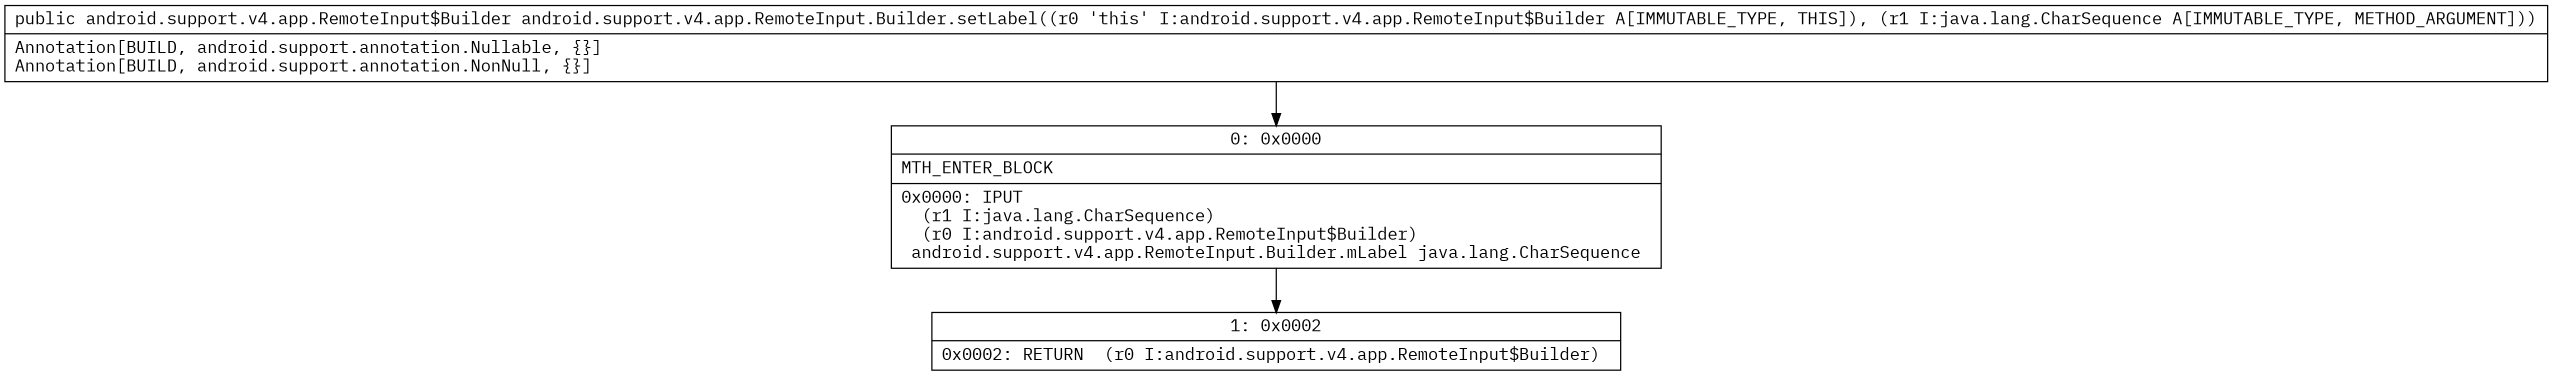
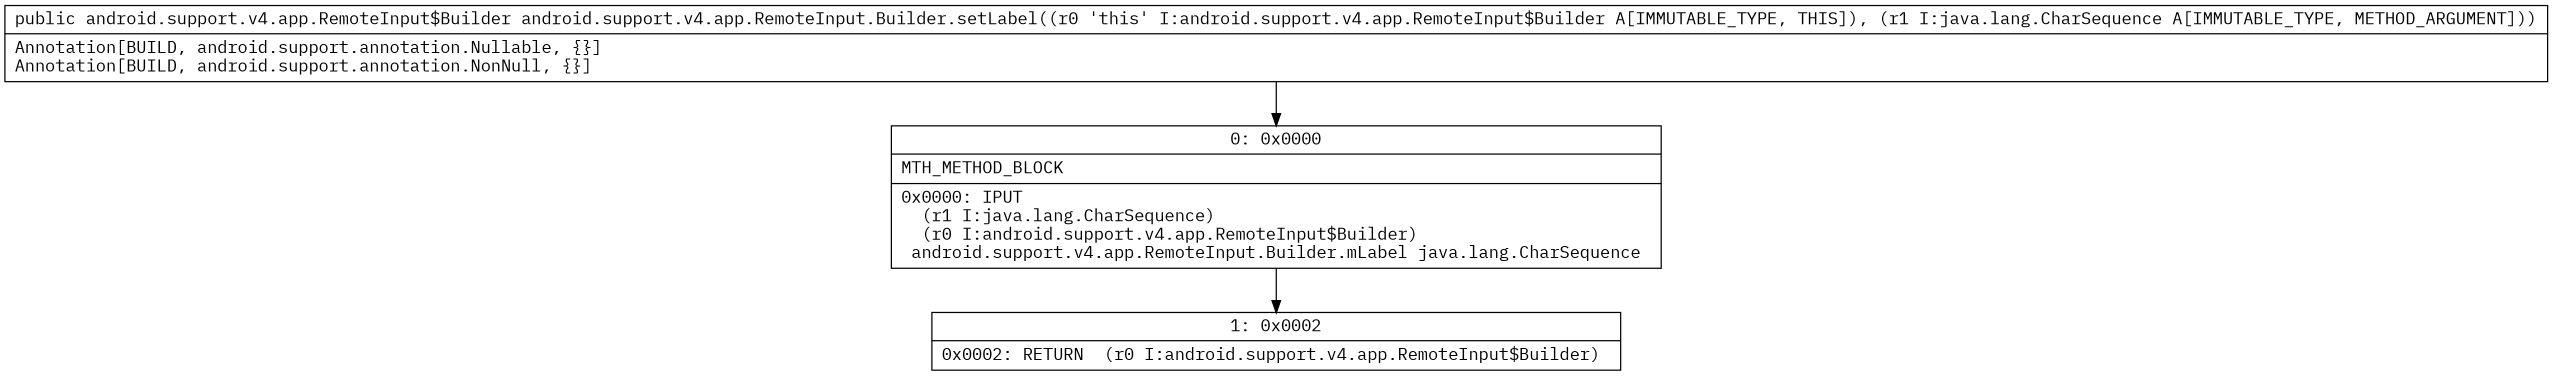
(977, 168) -> (983, 168)
